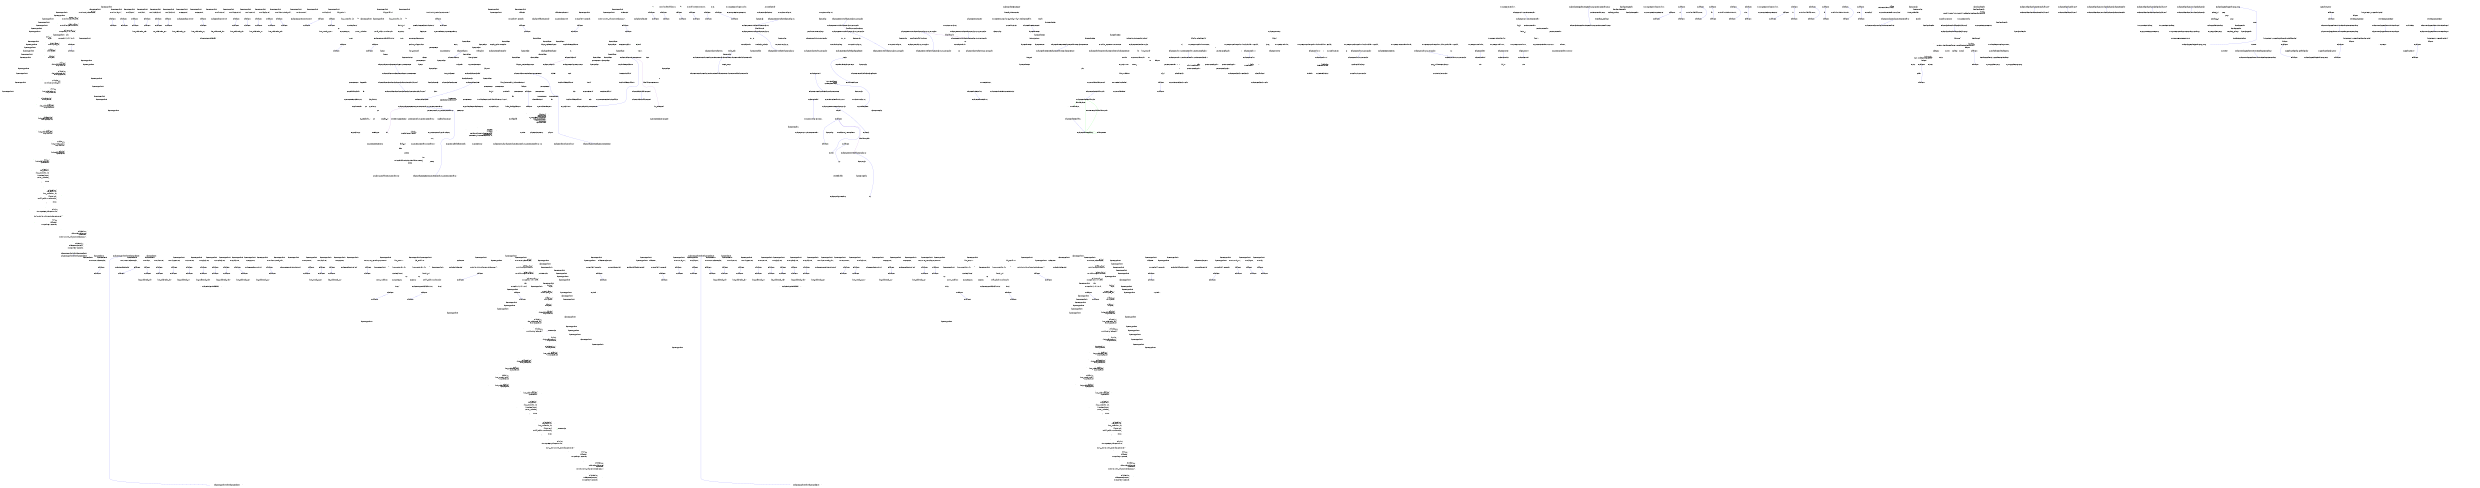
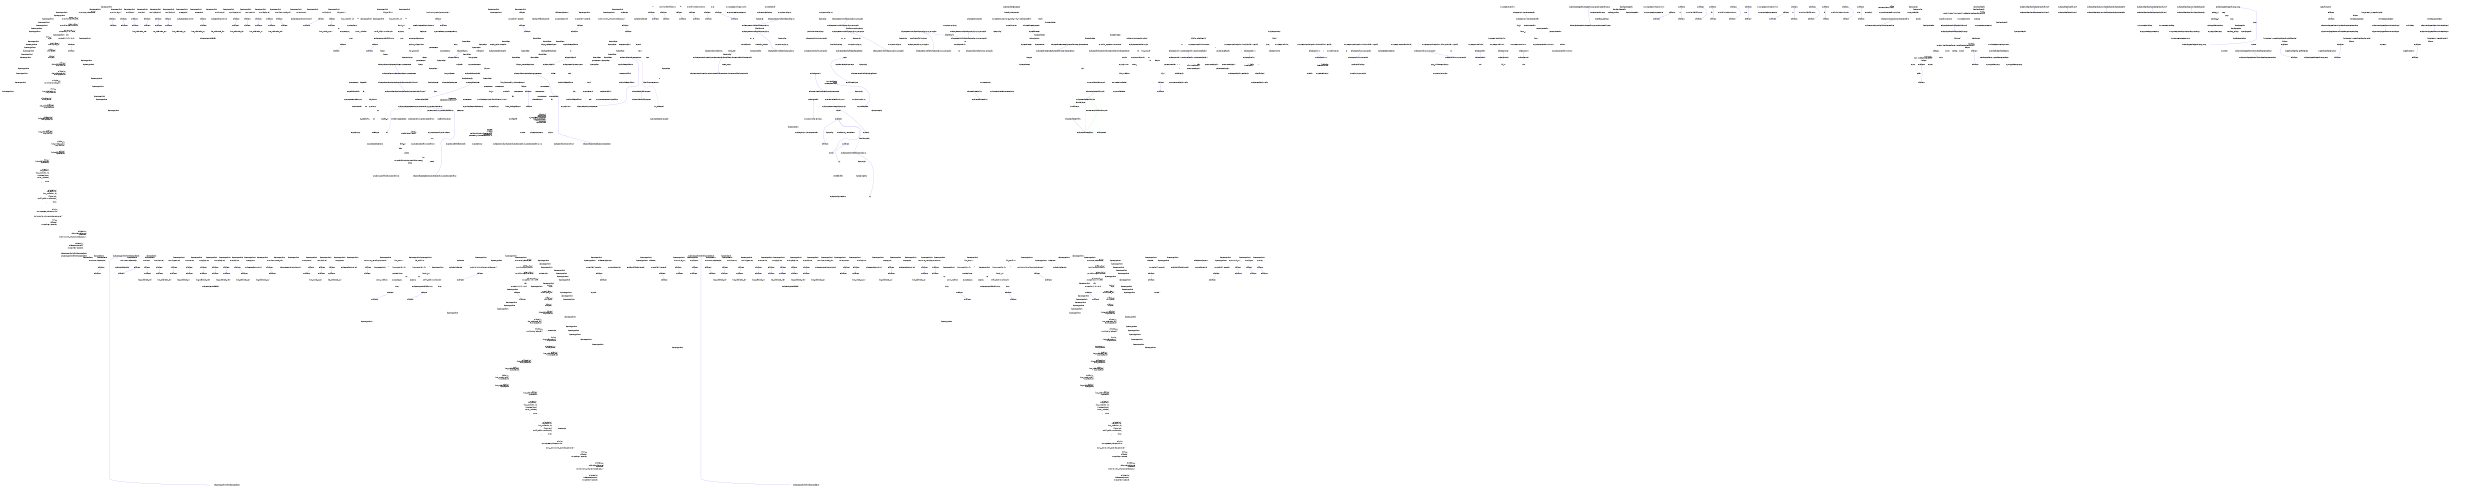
none -> (1977, 19)
(544, 107) -> none
